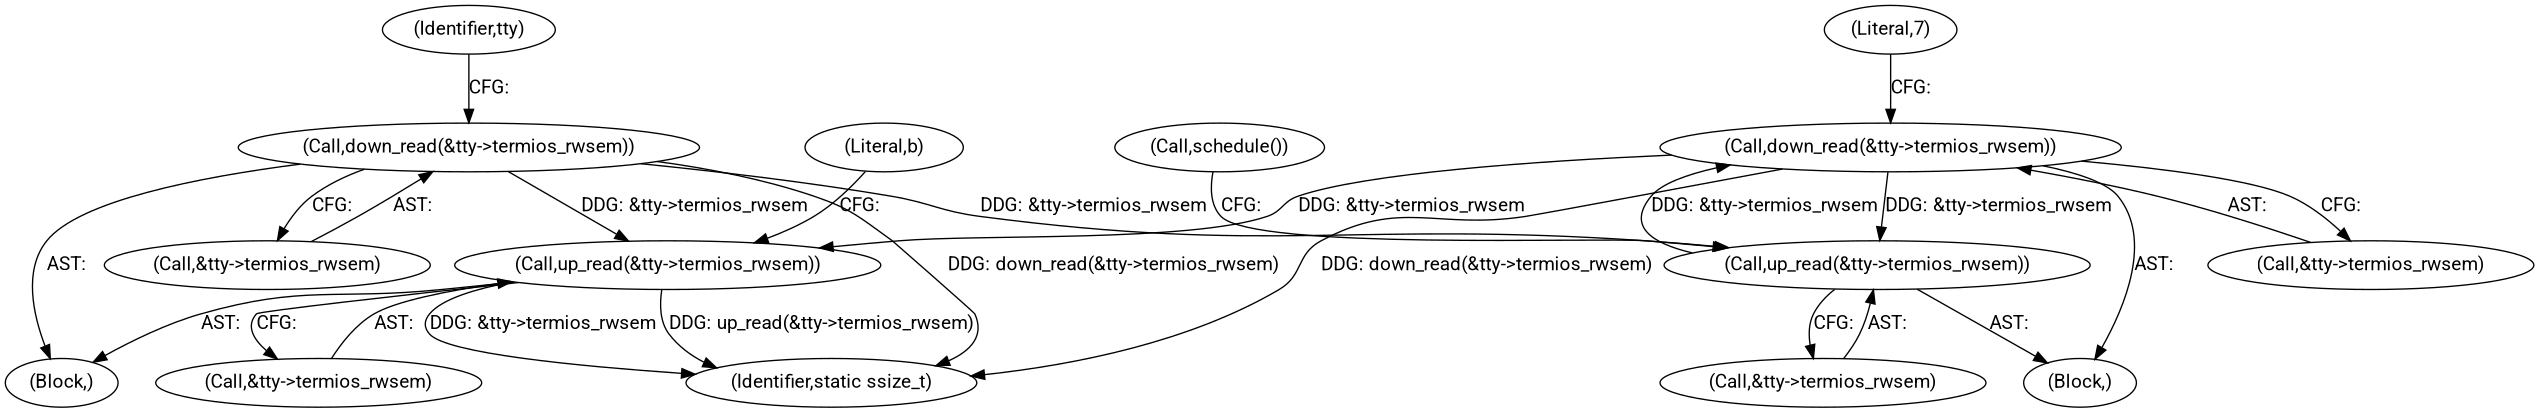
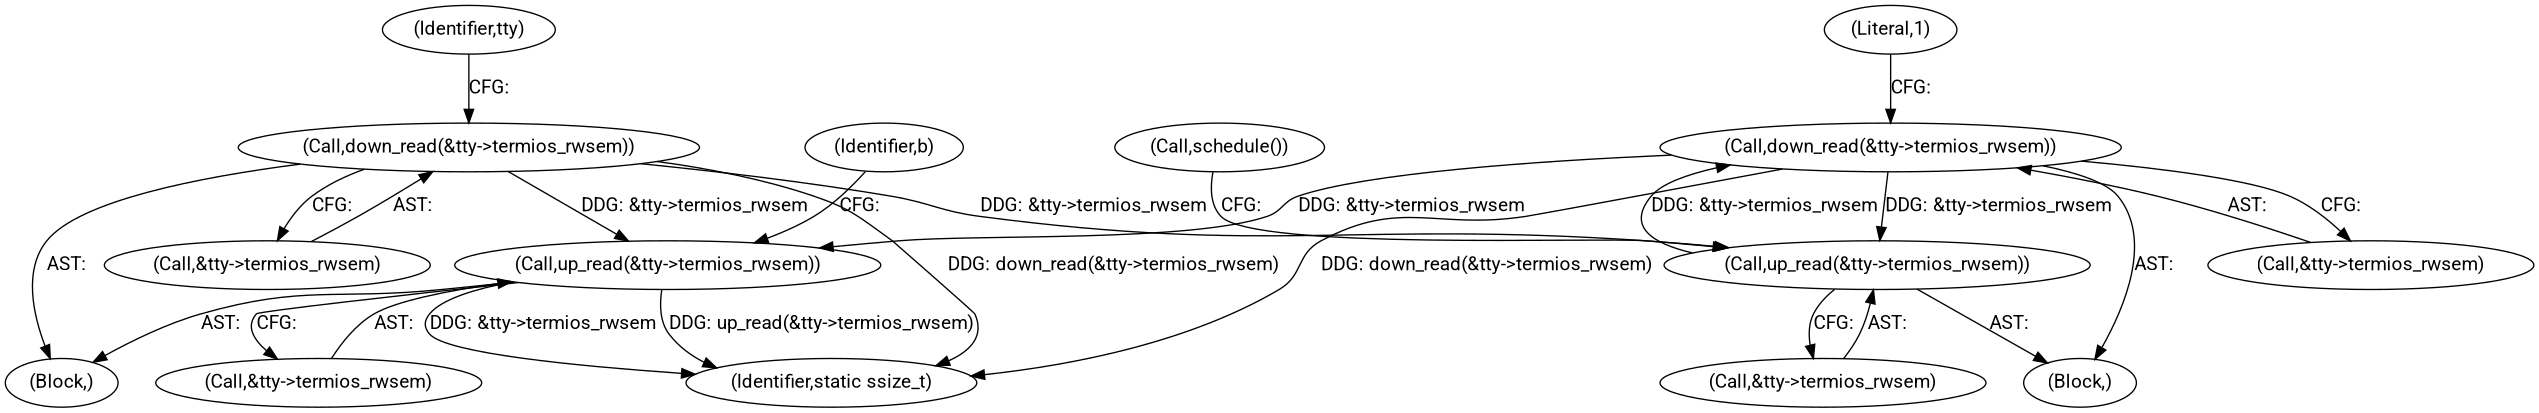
(1891, 30) -> (1891, 30)
(884, 147) -> (884, 147)
